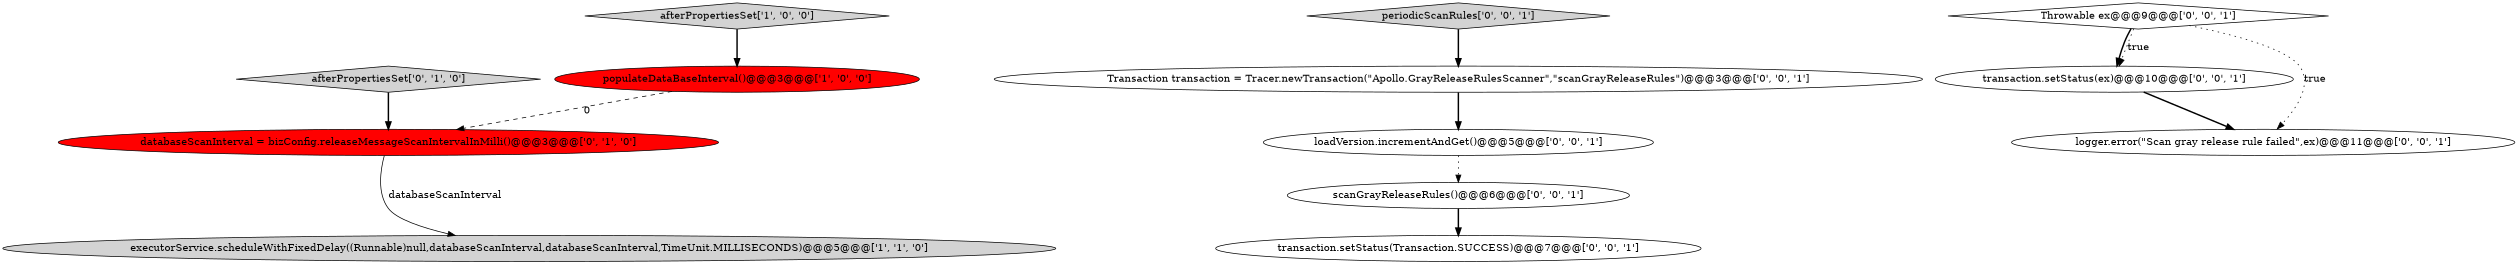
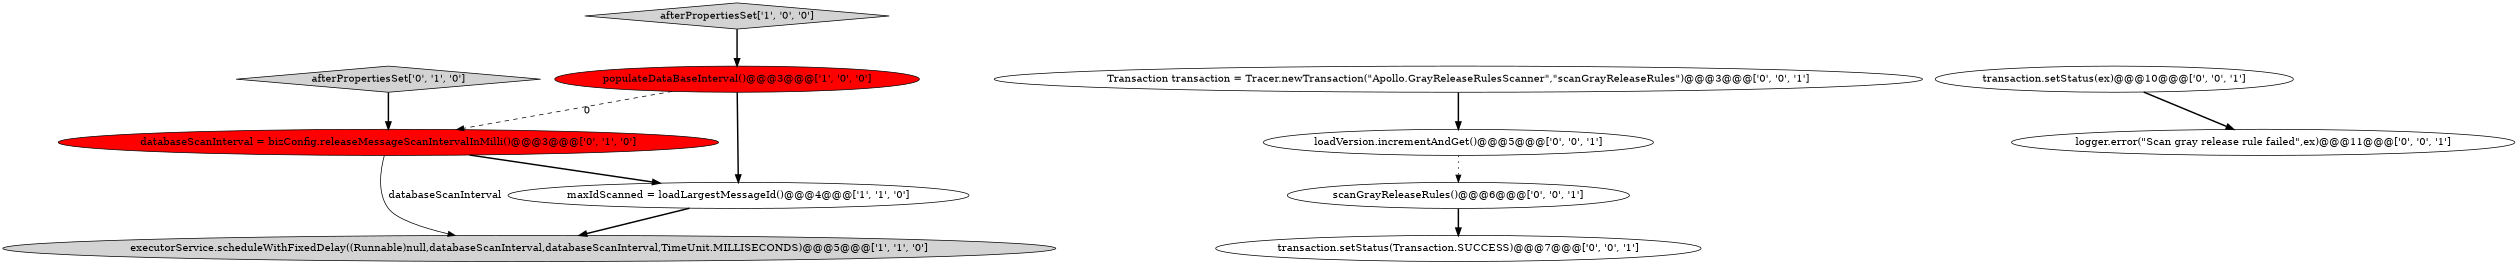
(1458, 16) -> none
(2138, 16) -> none
none -> (739, 195)
